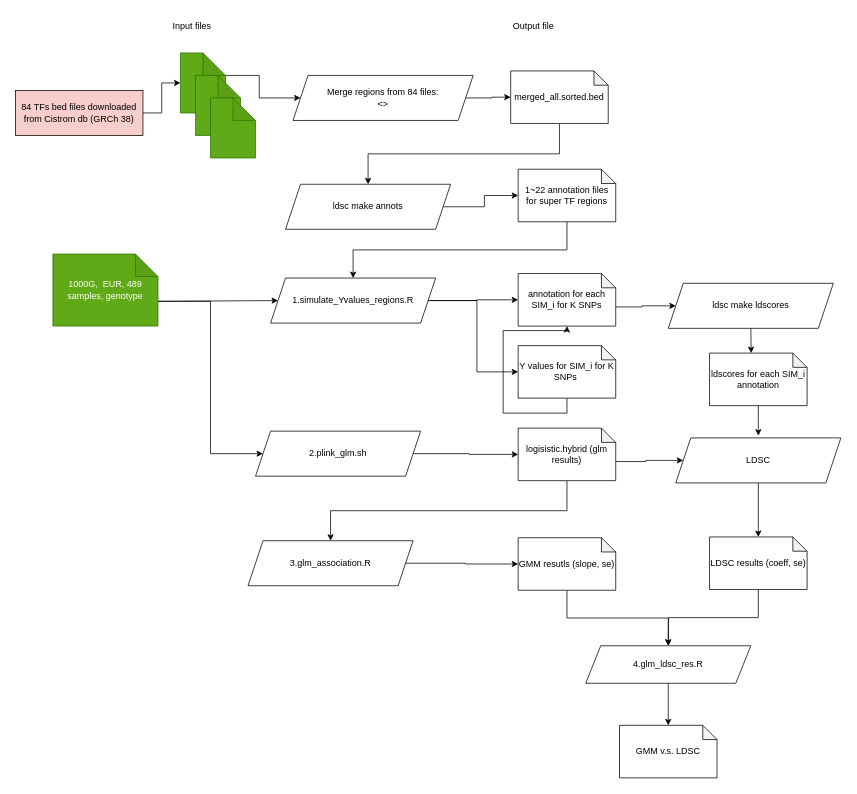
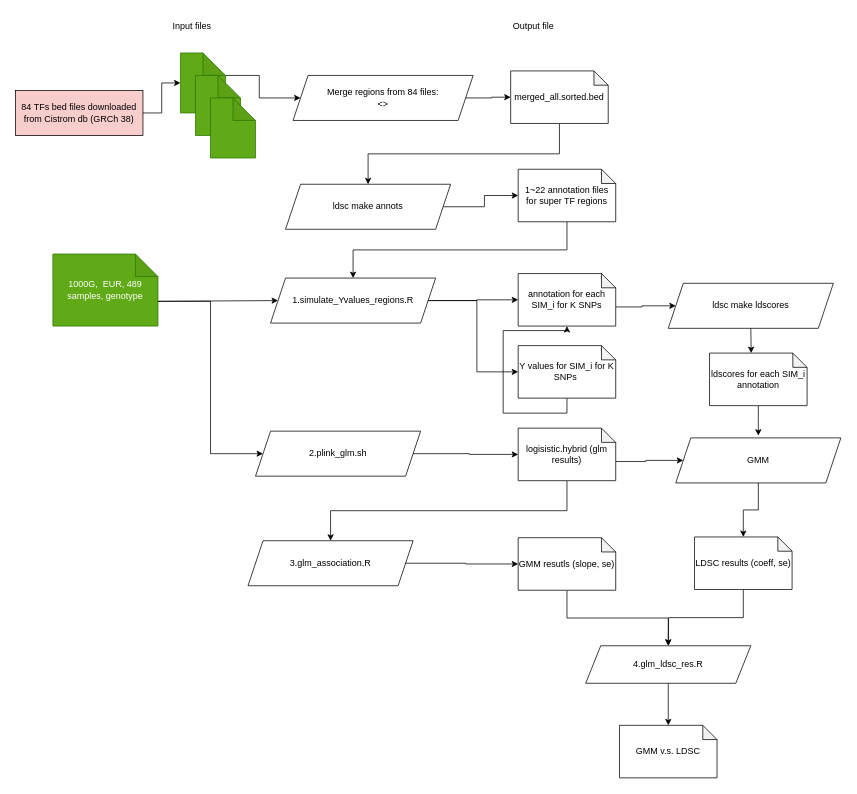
(758, 460) -> (758, 460)
(758, 563) -> (743, 563)
